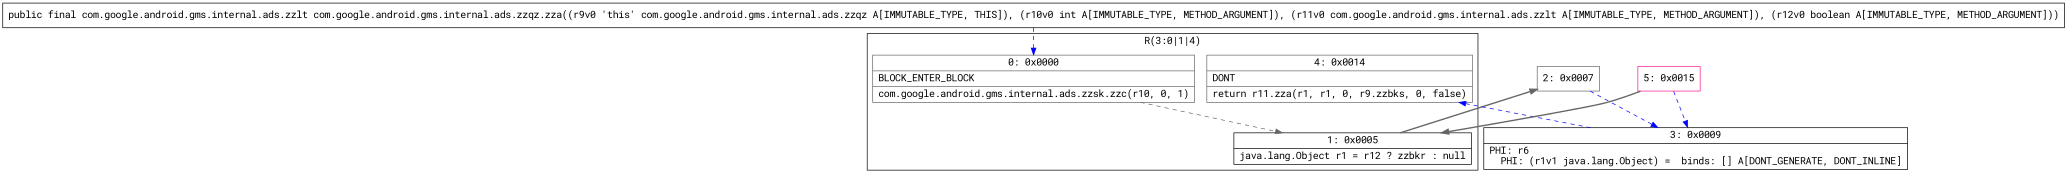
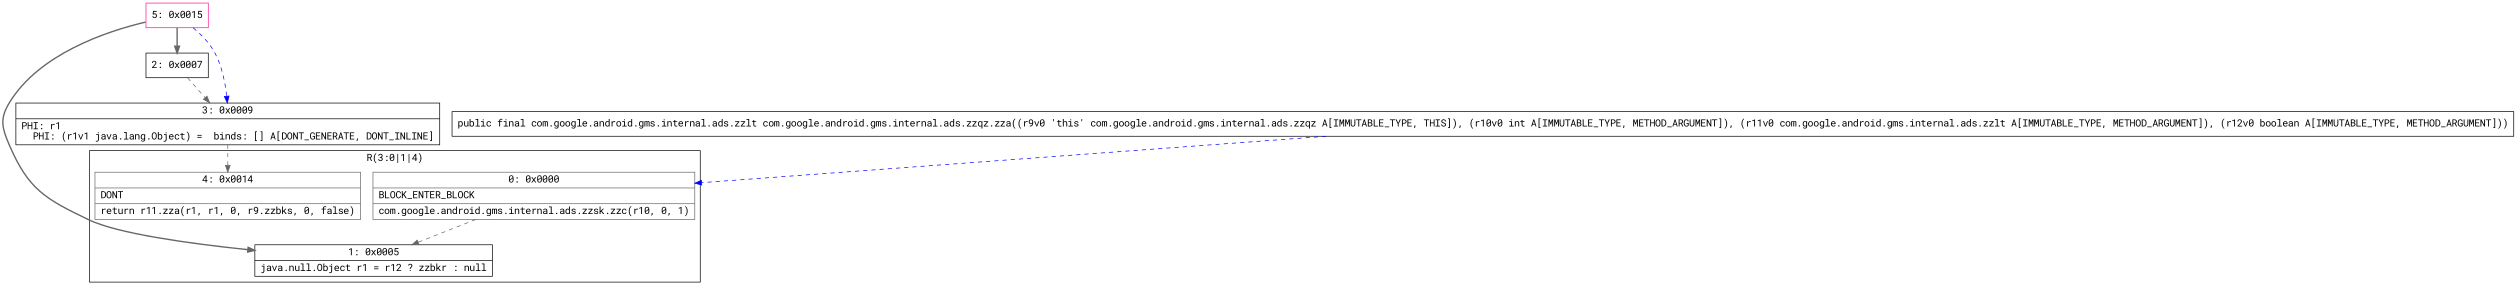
(1568, 79) -> (177, 65)
(1621, 108) -> (196, 88)
(1465, 112) -> (177, 37)
(1522, 114) -> (228, 155)
(1512, 151) -> (44, 126)
(1353, 156) -> (374, 268)
